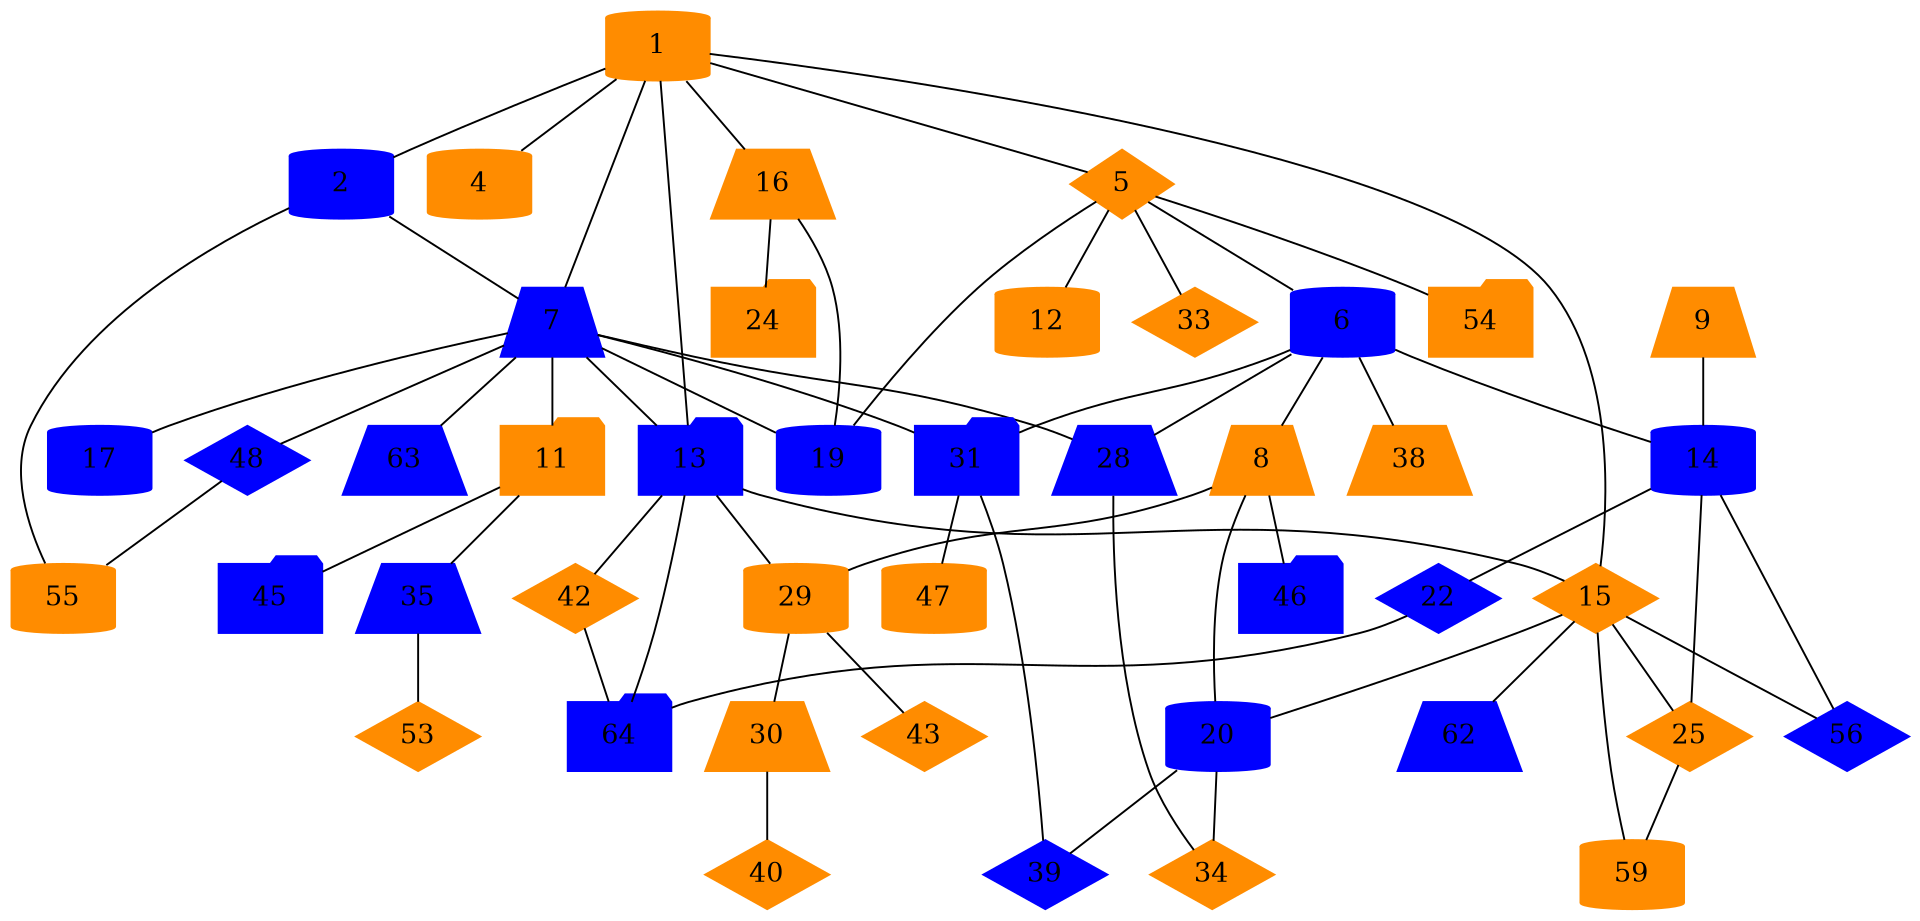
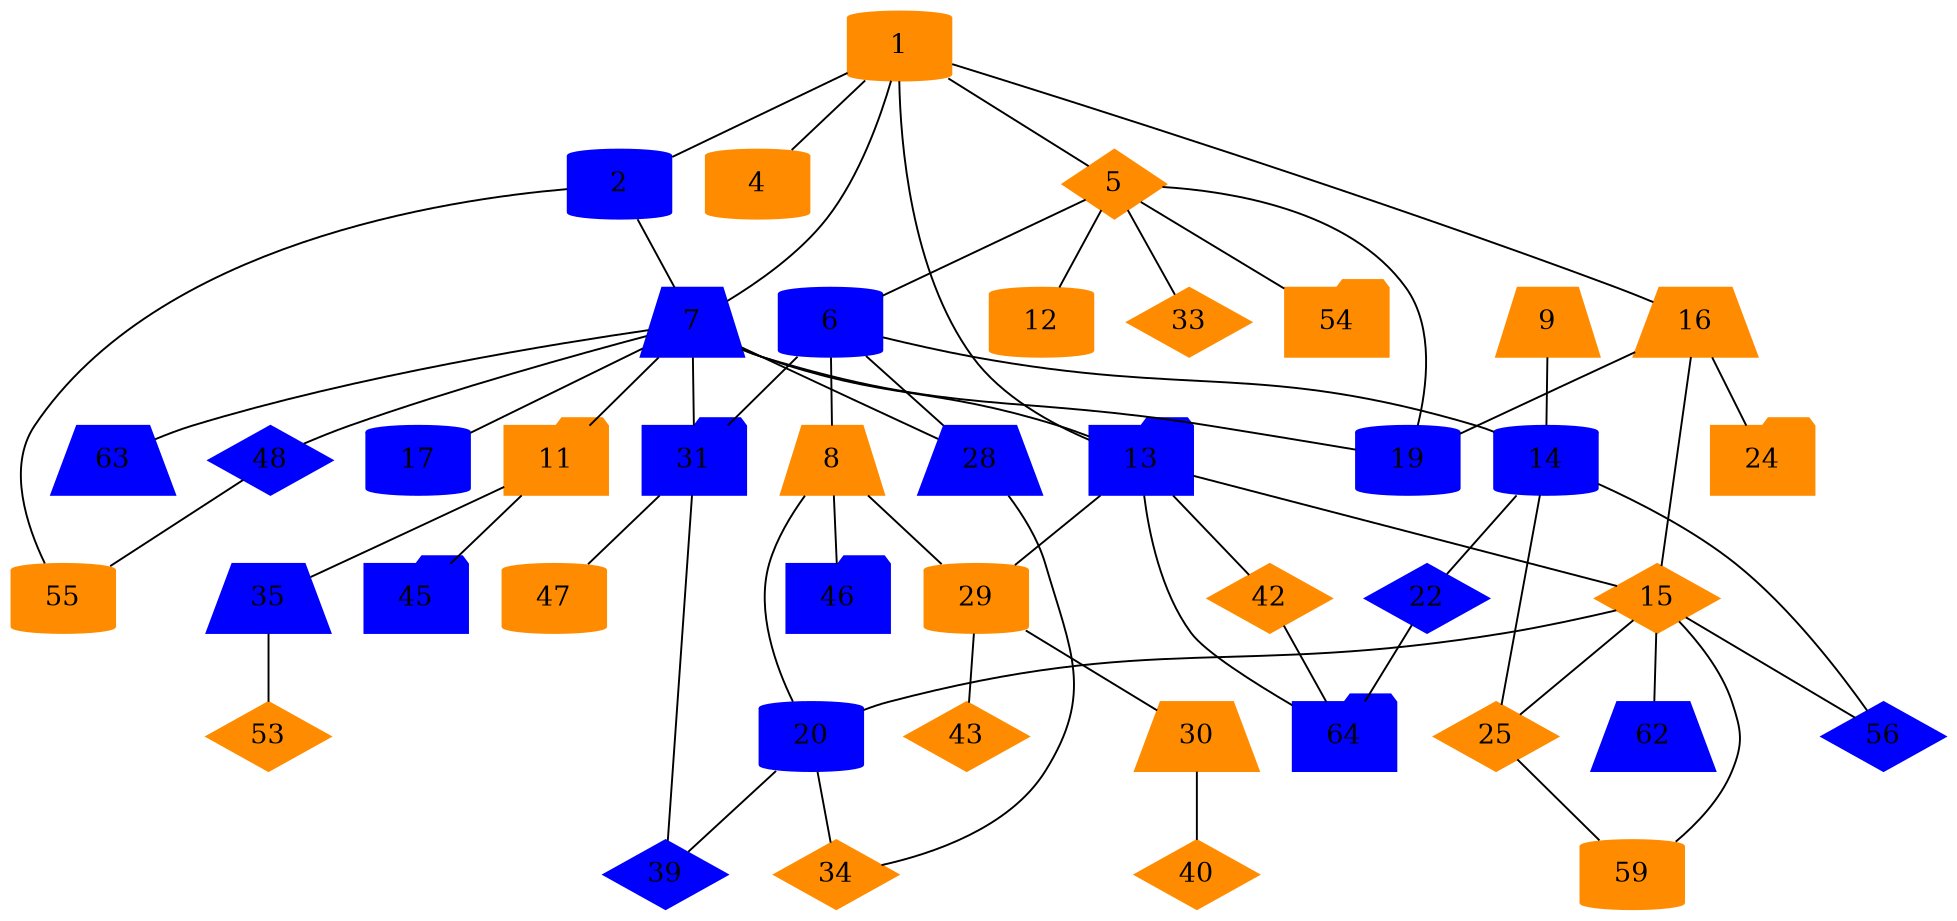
(1285, 161) -> (1676, 462)
(1410, 460) -> none
